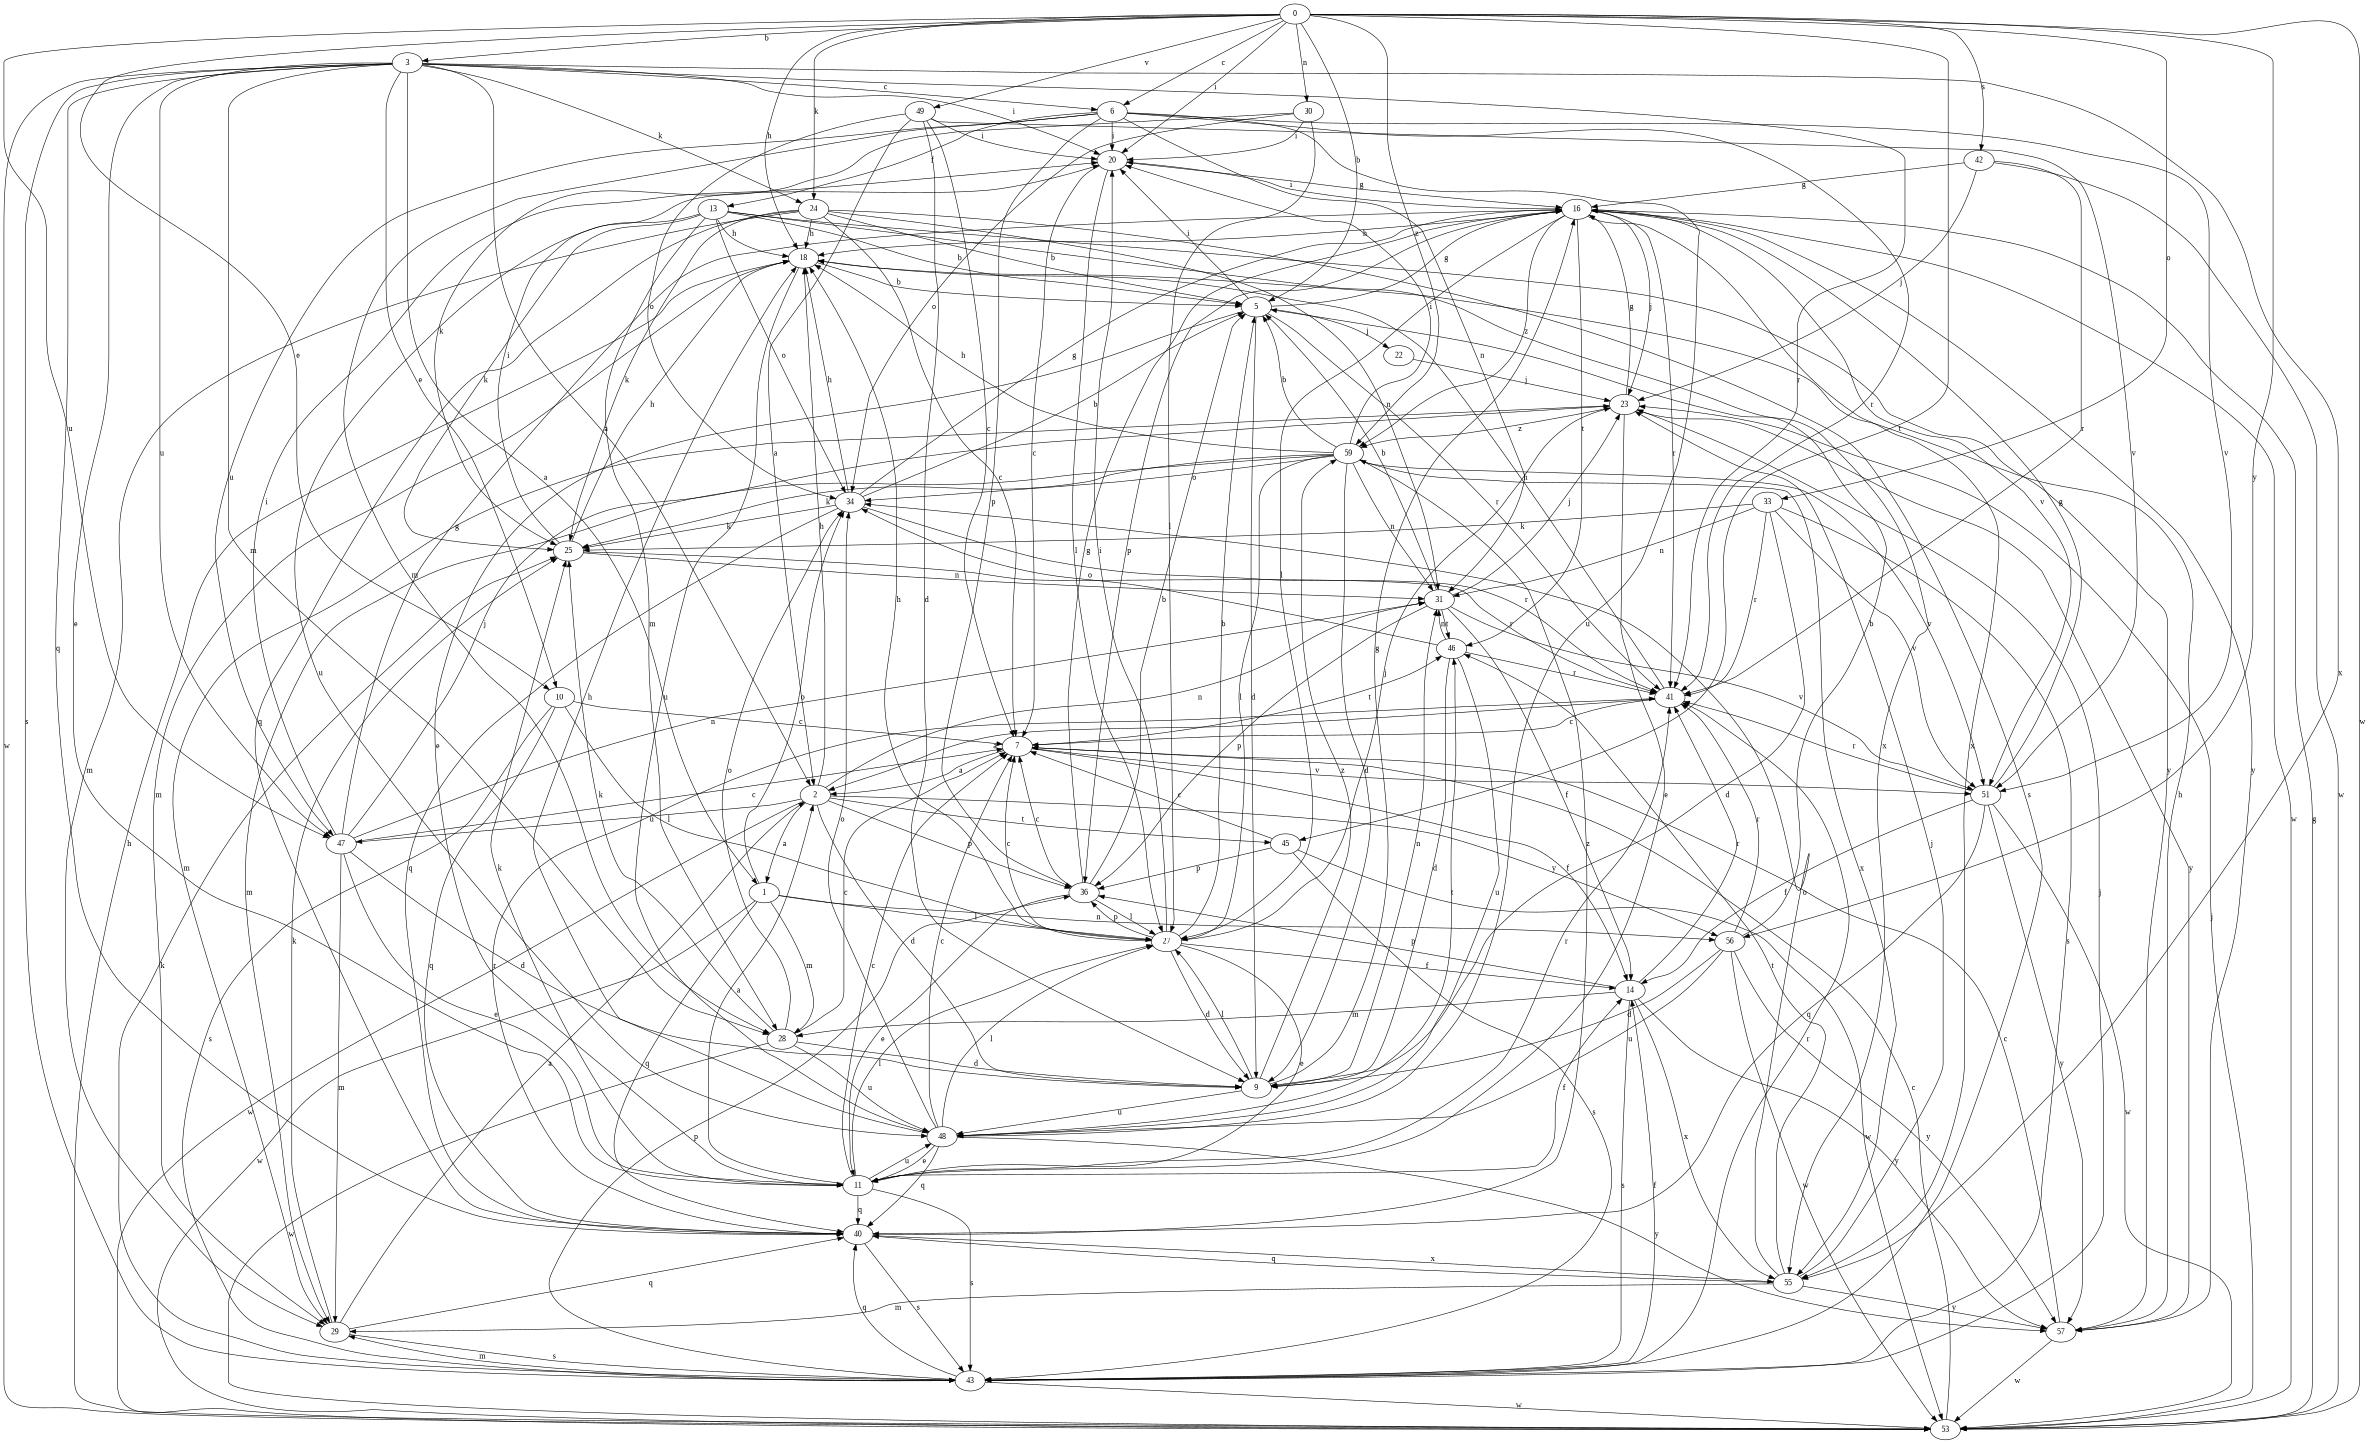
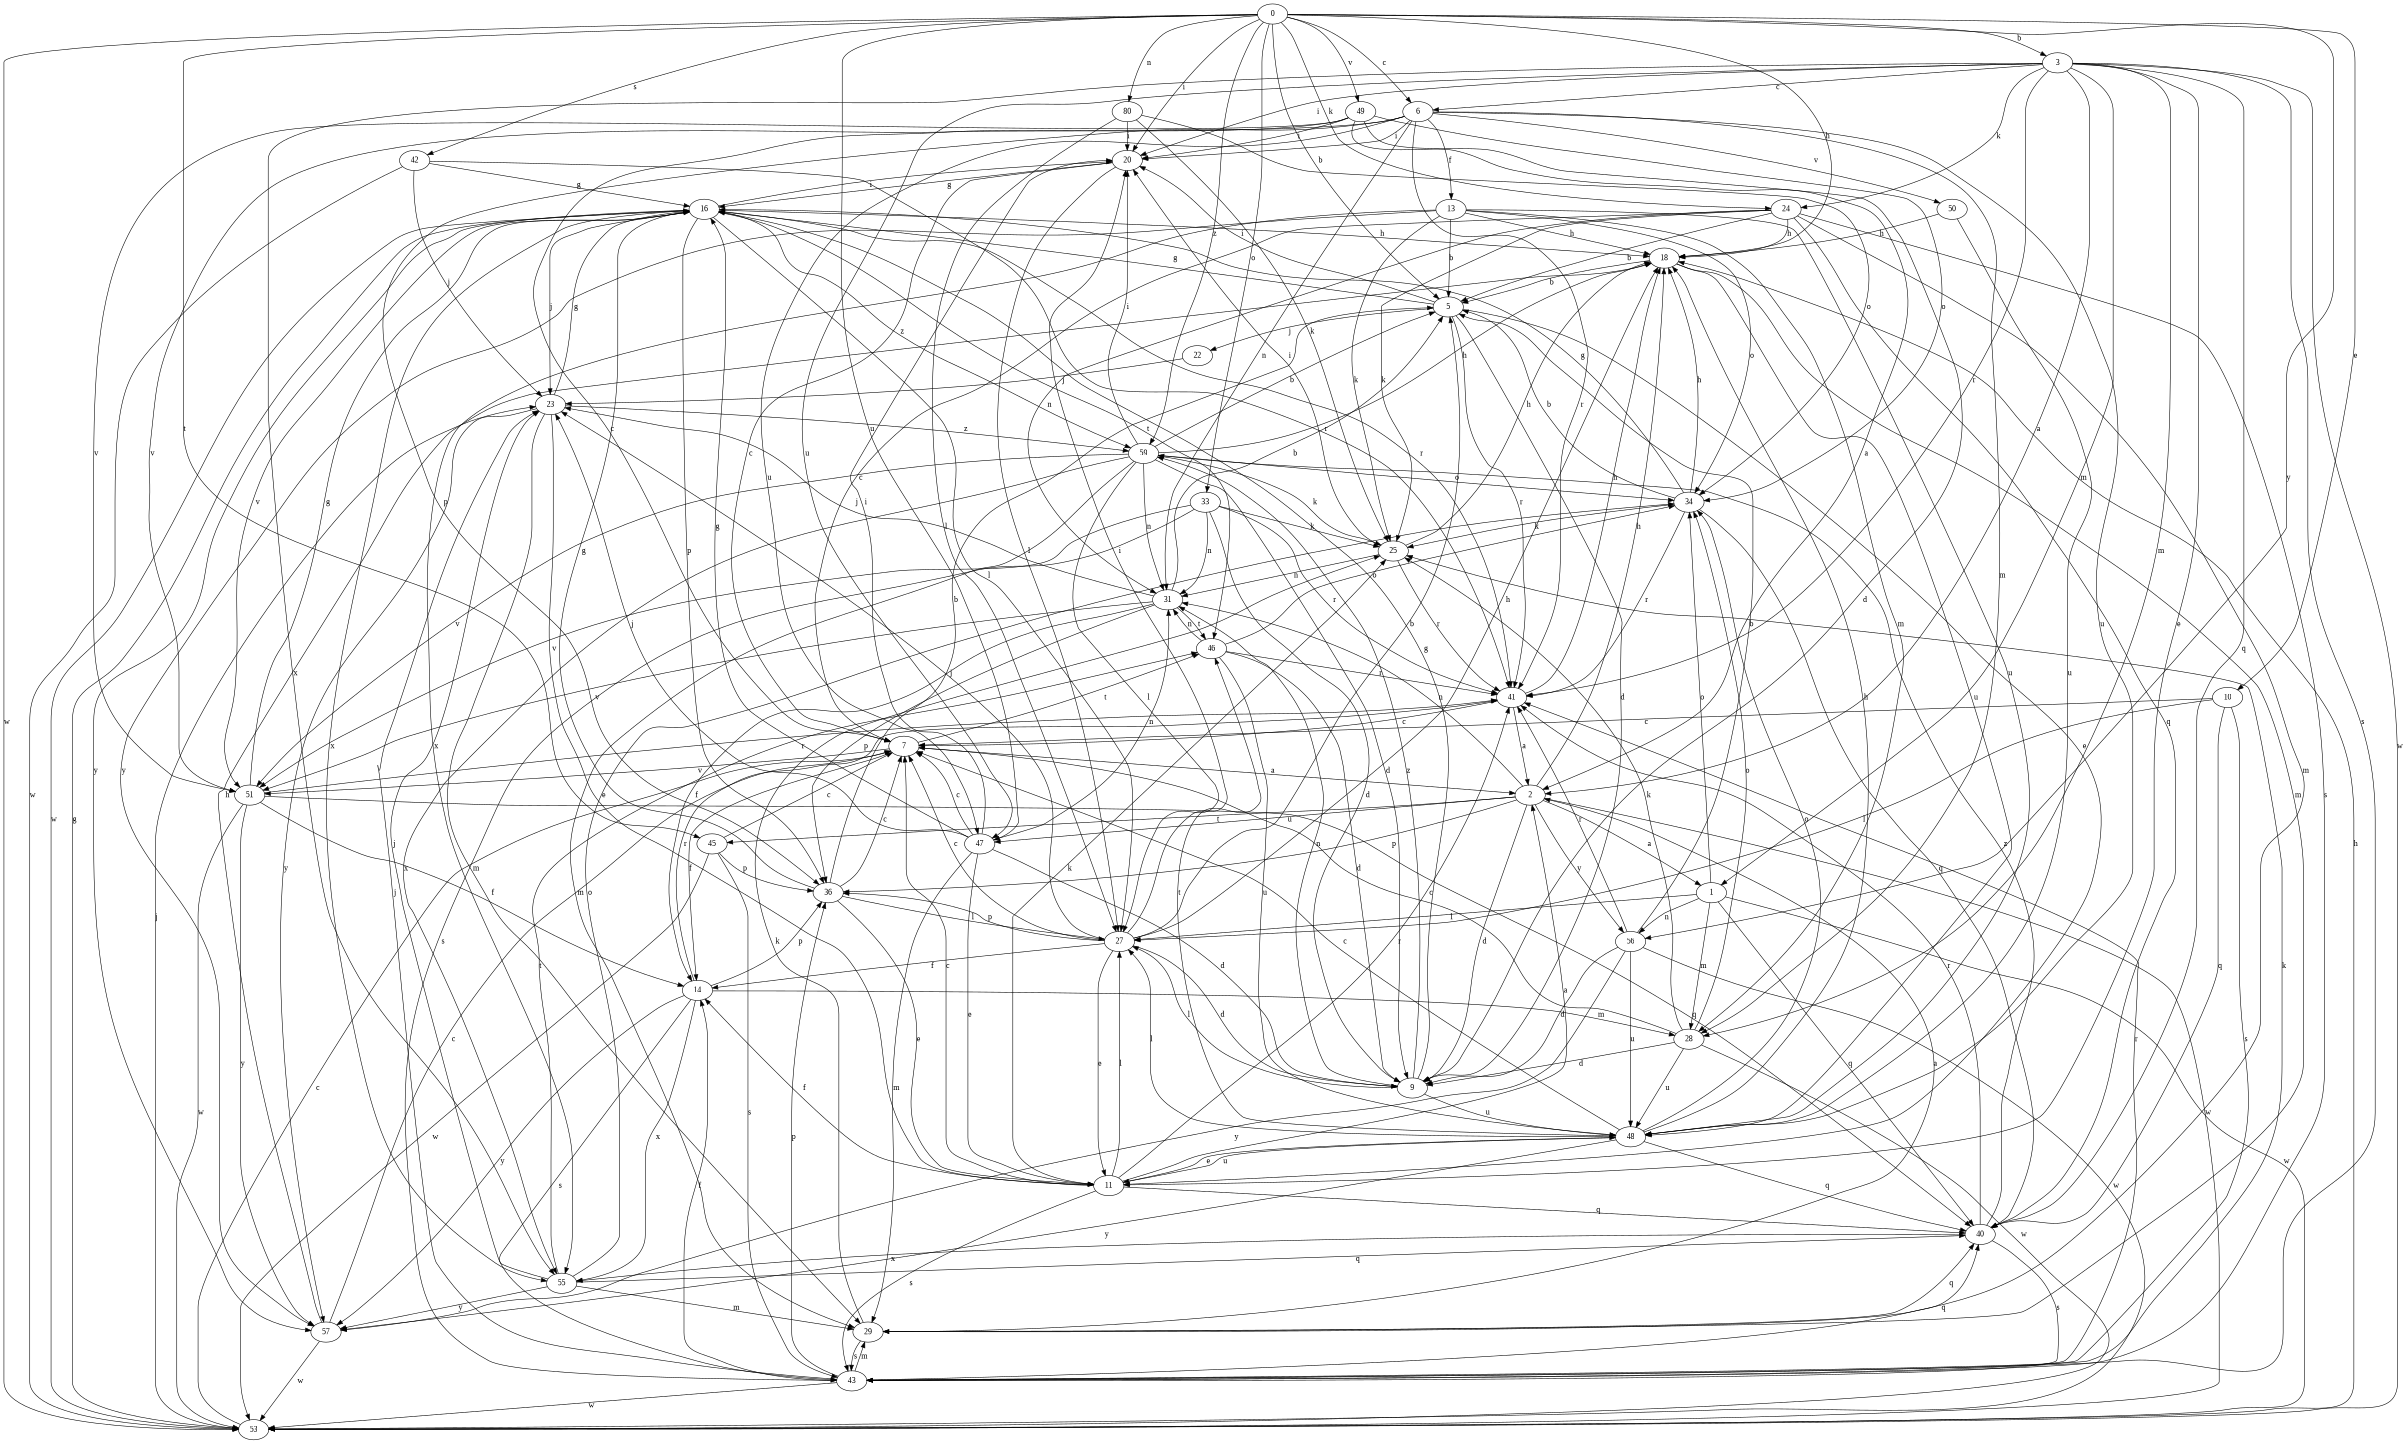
(1309, 112) -> (1127, 112)
none -> (1952, 209)
(420, 388) -> none
(546, 478) -> (2084, 478)
